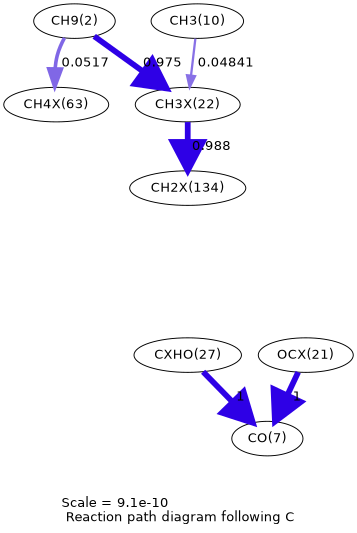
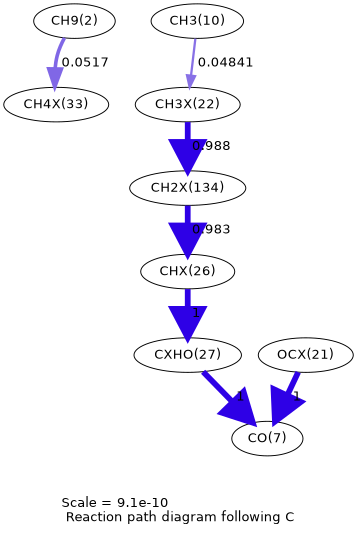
(119, 54) -> none
(56, 105) -> (56, 105)
none -> (188, 272)
